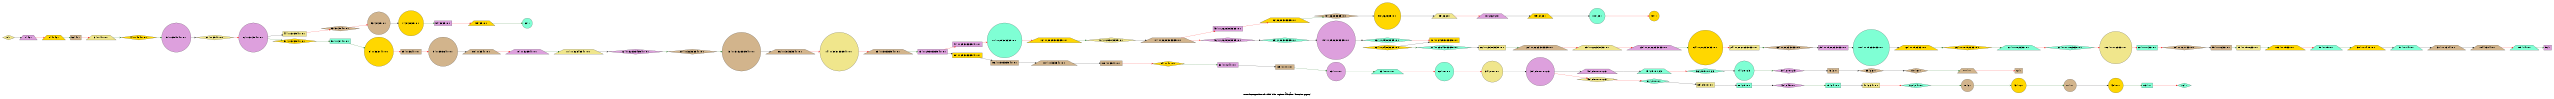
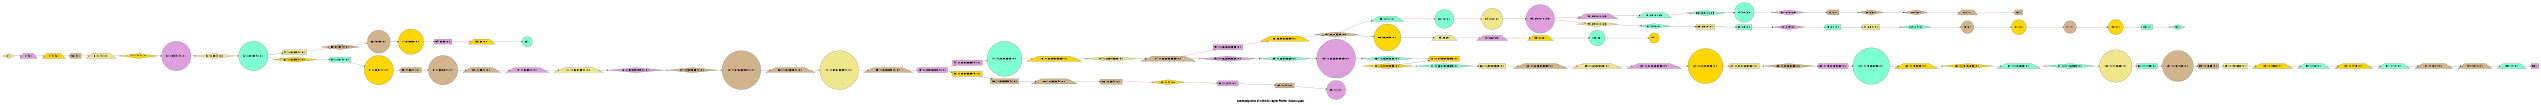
(253, 38) -> (253, 56)
(2184, 48) -> (2178, 66)
(1359, 72) -> (1355, 26)
